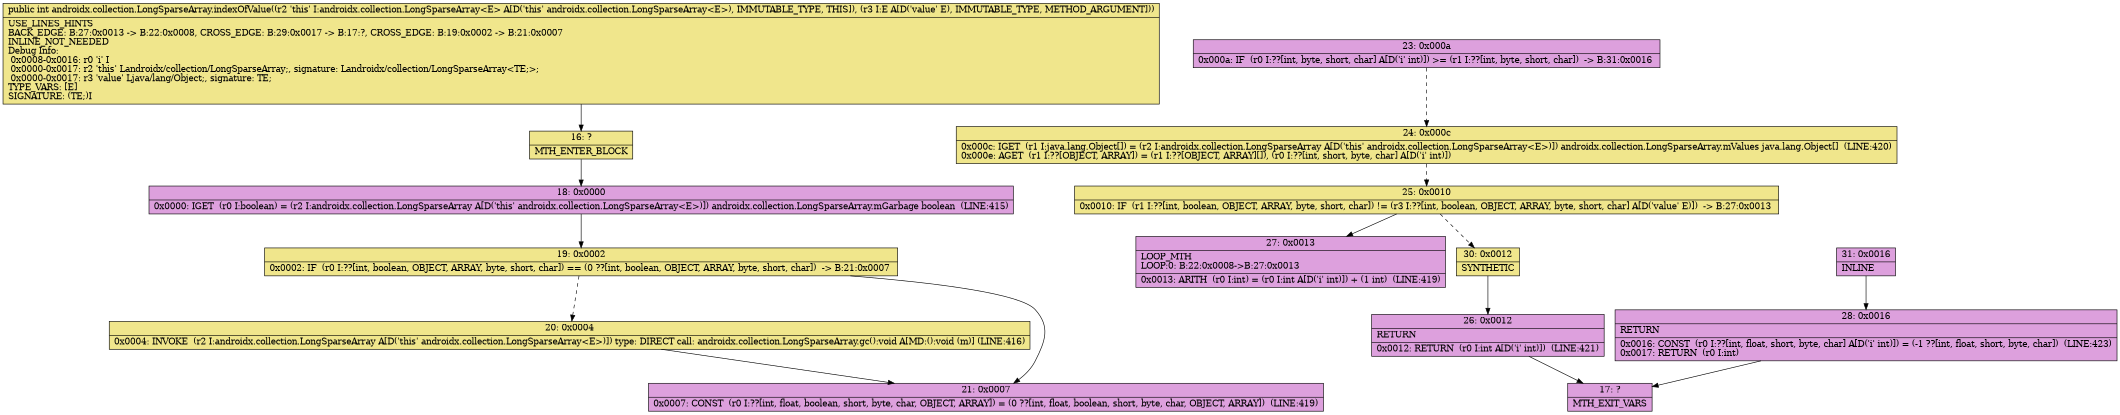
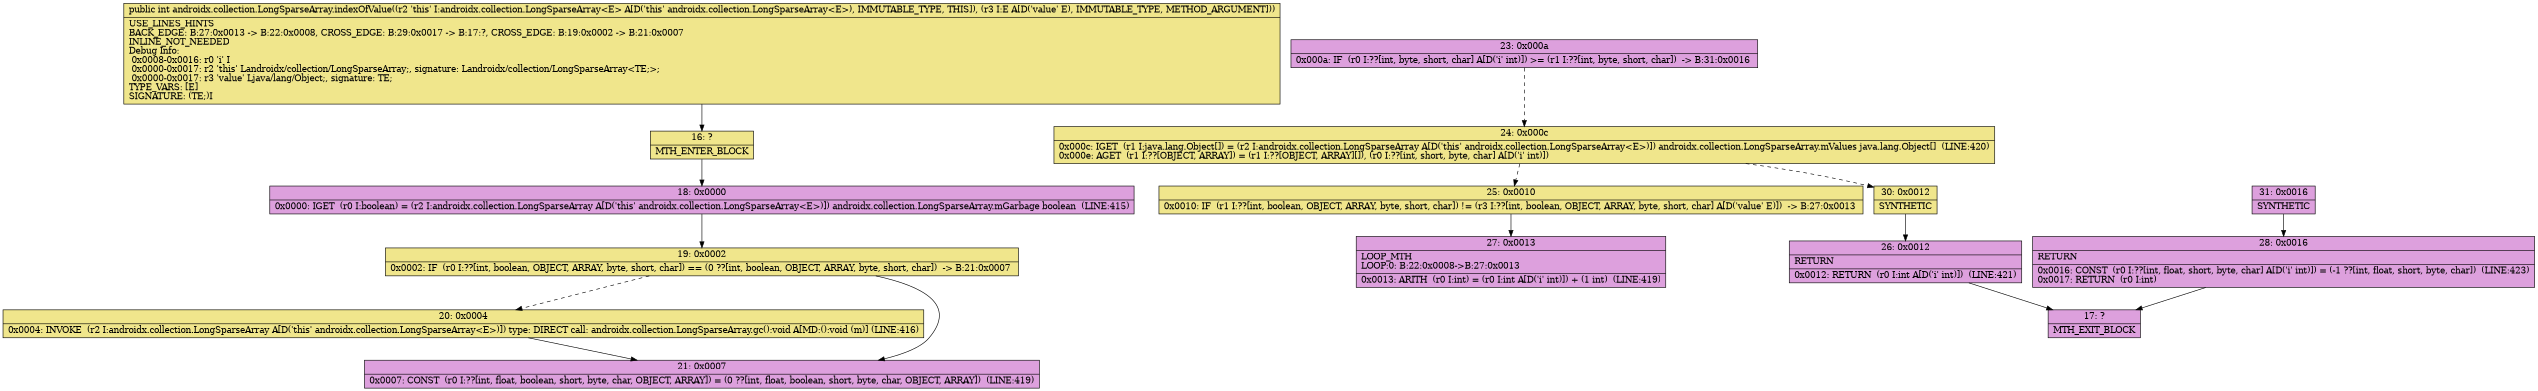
(1455, 229) -> (1807, 173)
(1858, 269) -> (2284, 207)
(1610, 404) -> (2094, 330)
